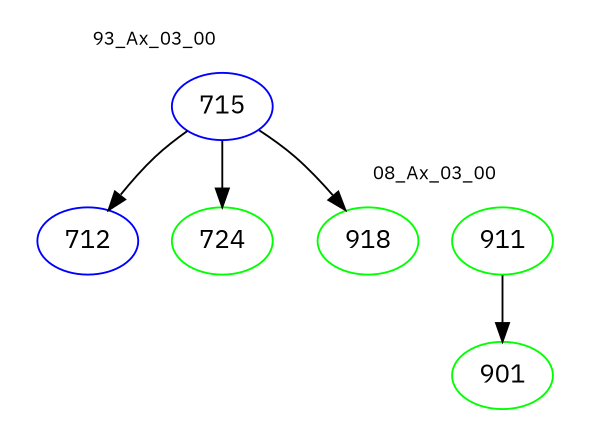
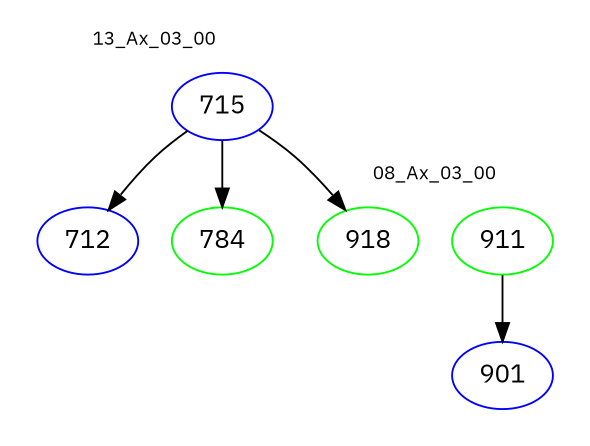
(155, 40) -> (155, 40)
(222, 241) -> (222, 241)
(503, 375) -> (503, 375)
